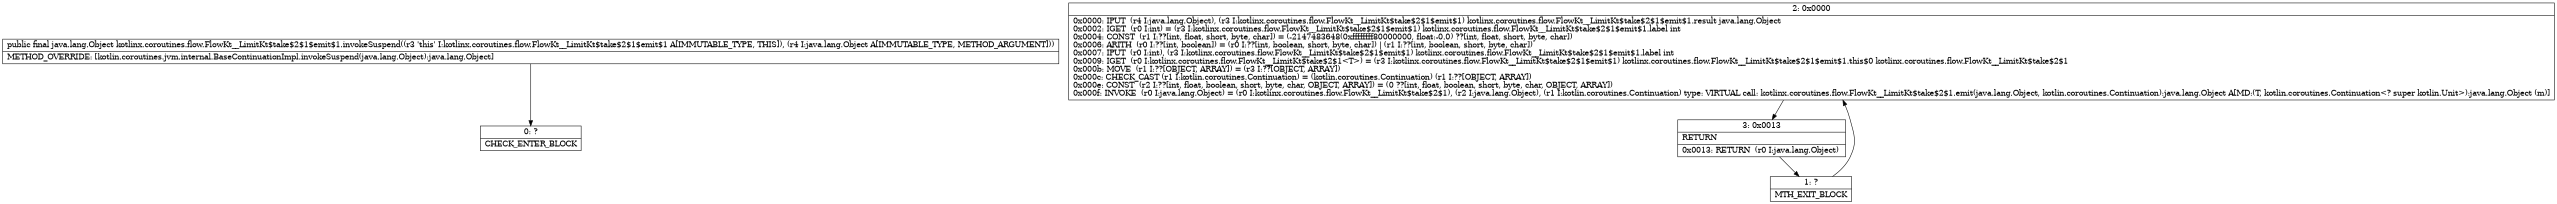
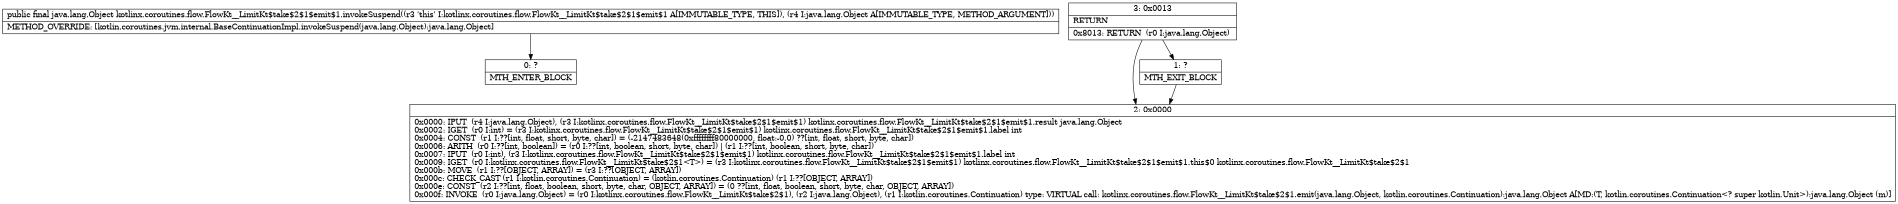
(1779, 108) -> (1133, 69)
(531, 144) -> (531, 78)
(1762, 150) -> (1153, 34)
